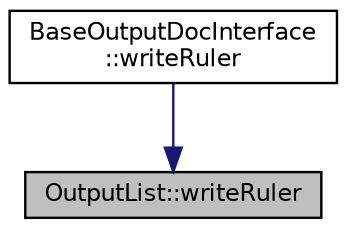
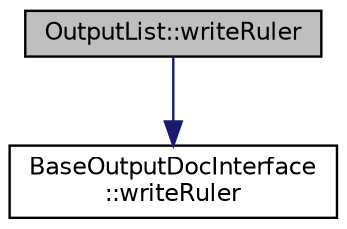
(173, 115) -> (173, 89)
